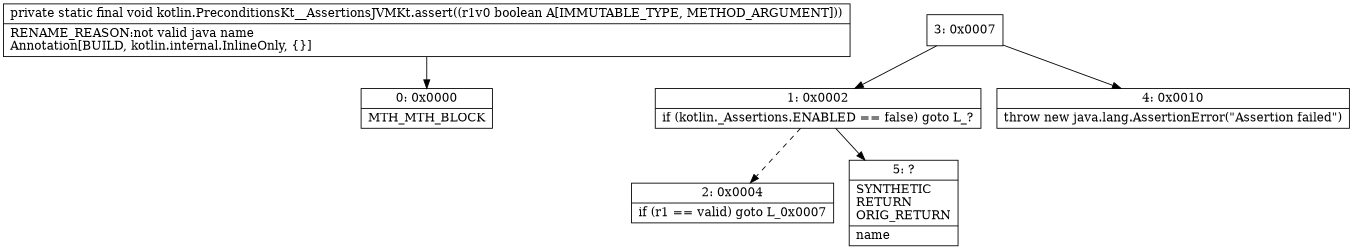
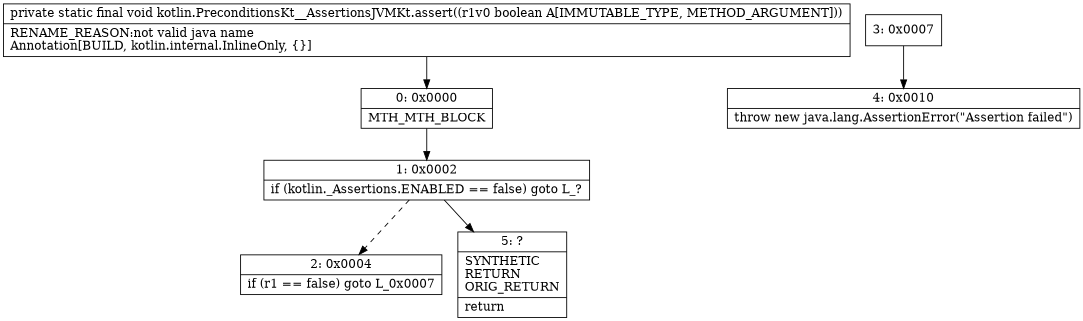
(900, 65) -> (427, 140)
(733, 213) -> (341, 284)
(873, 235) -> (485, 307)
